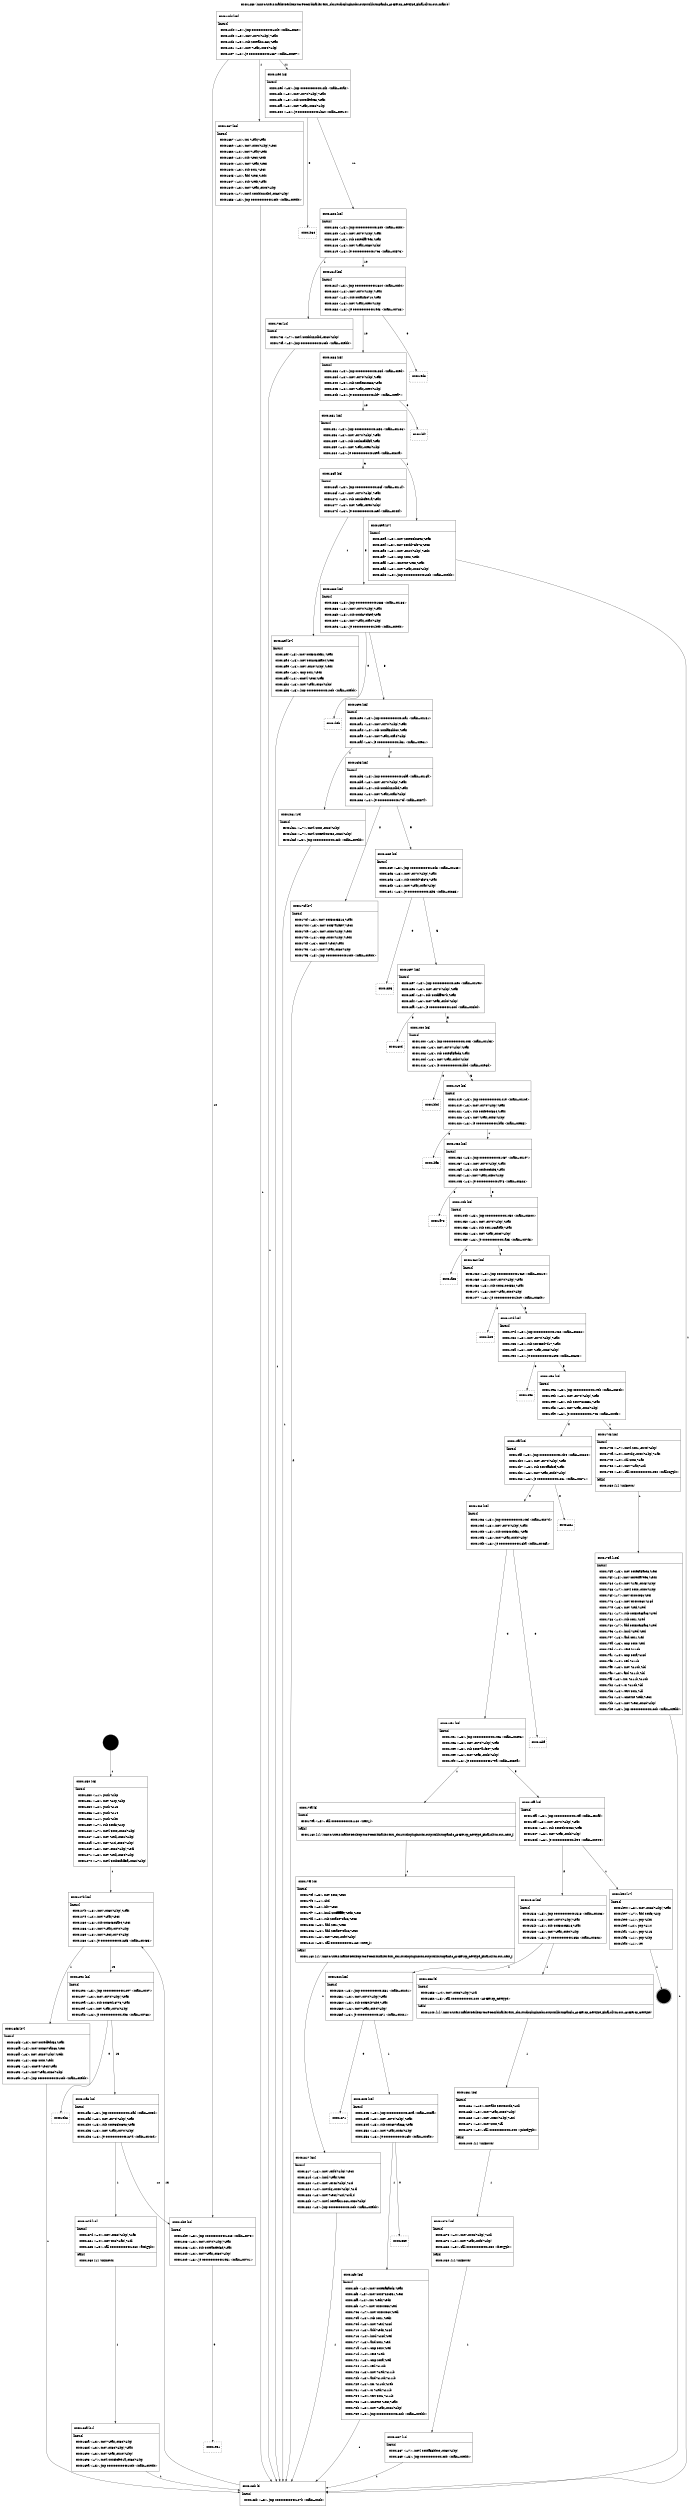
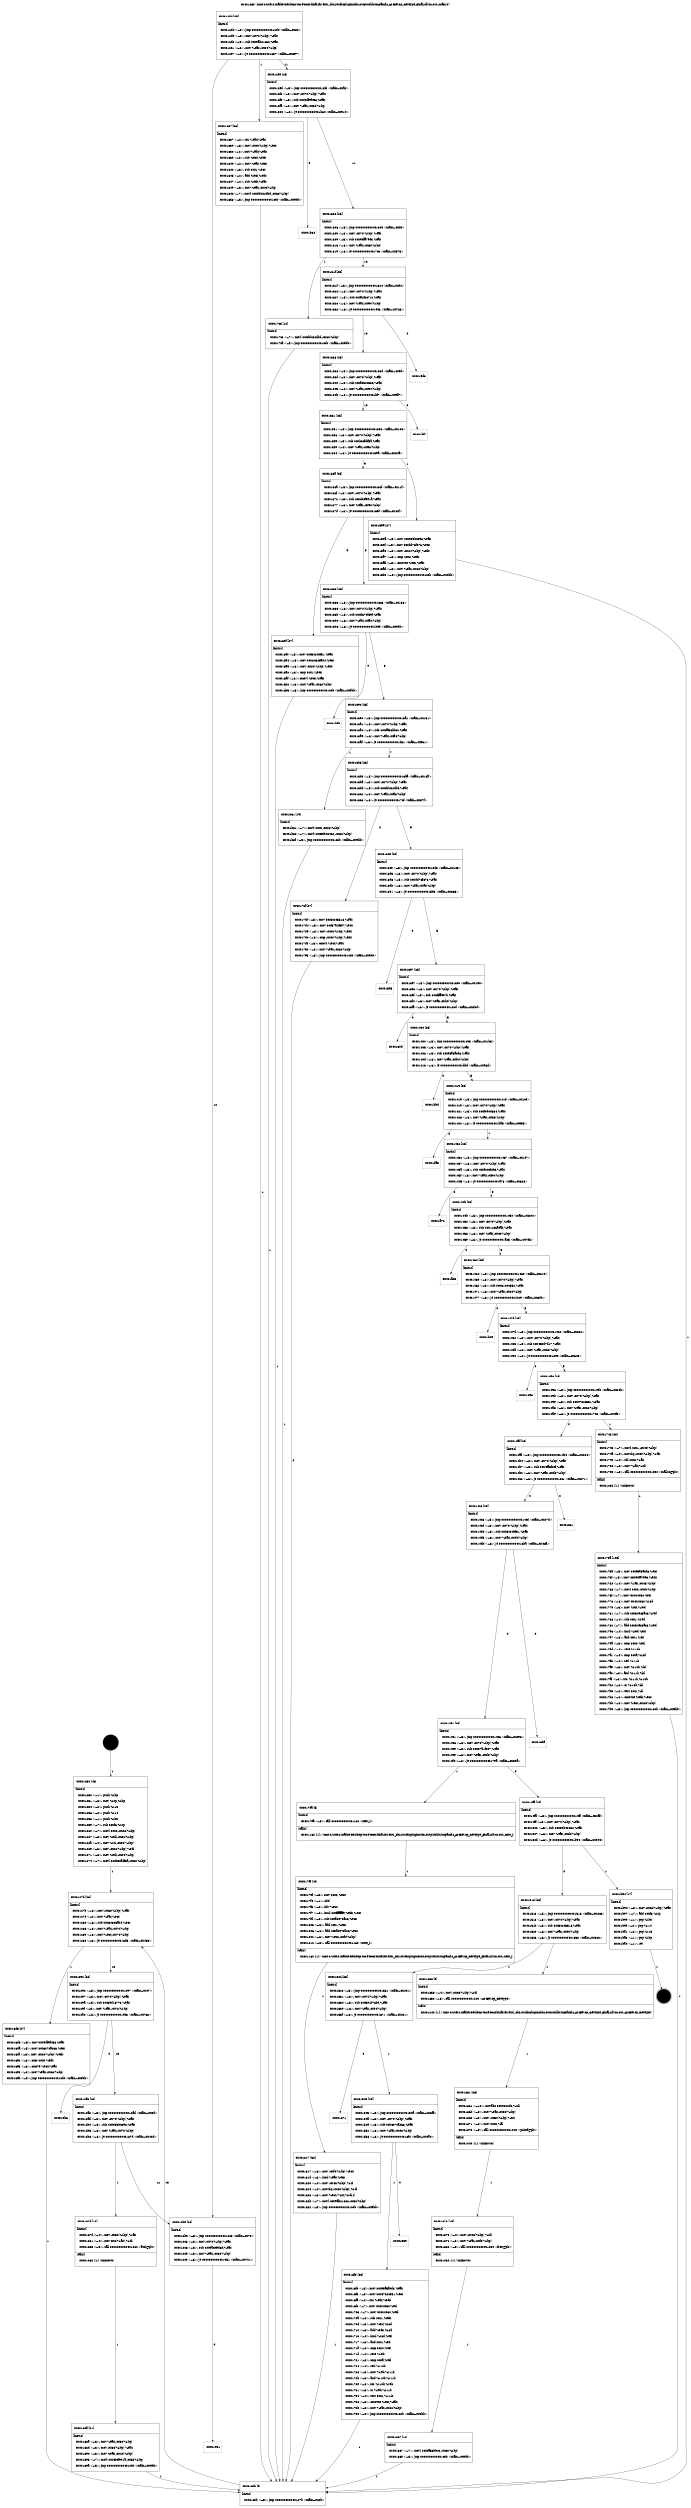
(347, 550) -> (347, 550)
